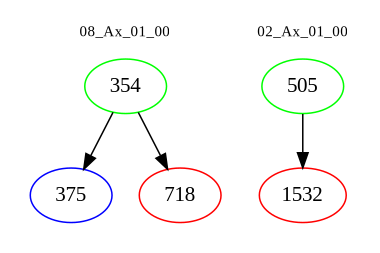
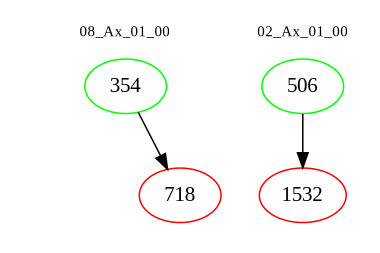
(303, 86) -> (303, 86)
(71, 195) -> none
